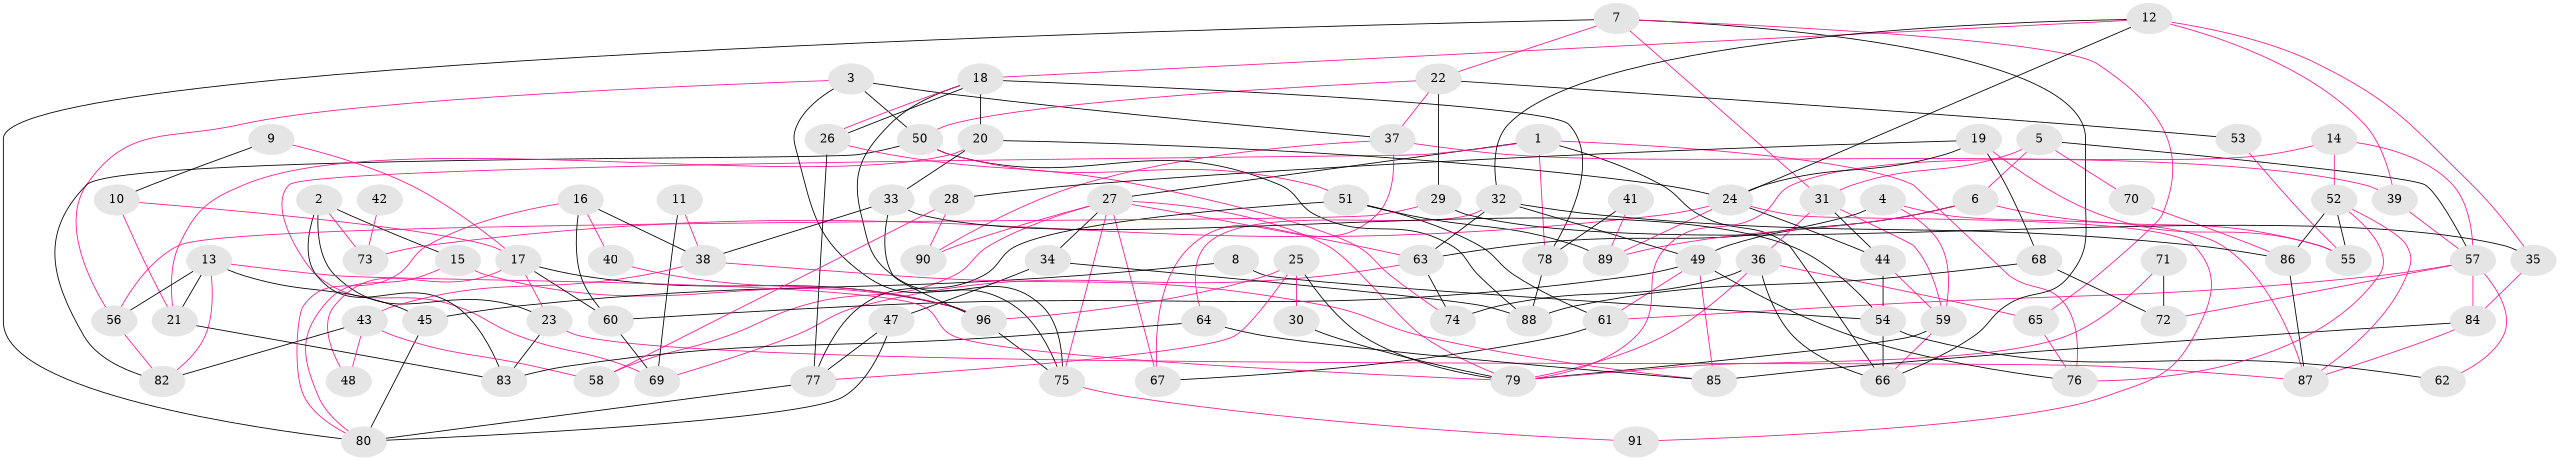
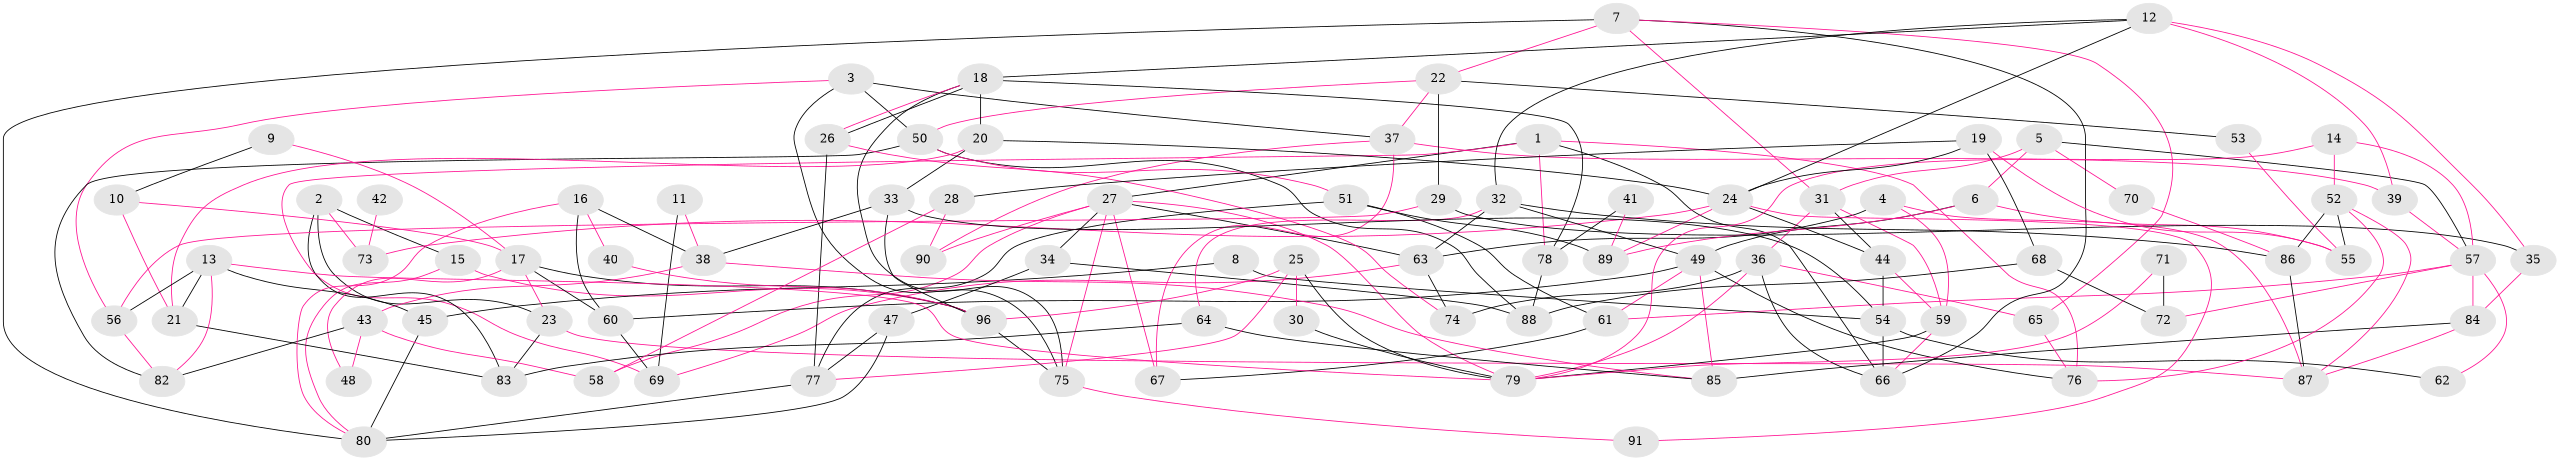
(1565, 49) -> (1565, 49)
(1333, 241) -> (1333, 241)
